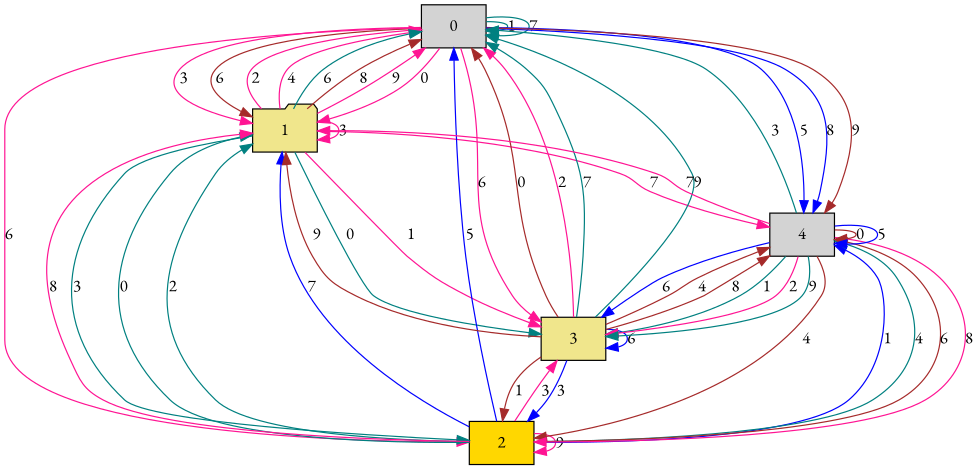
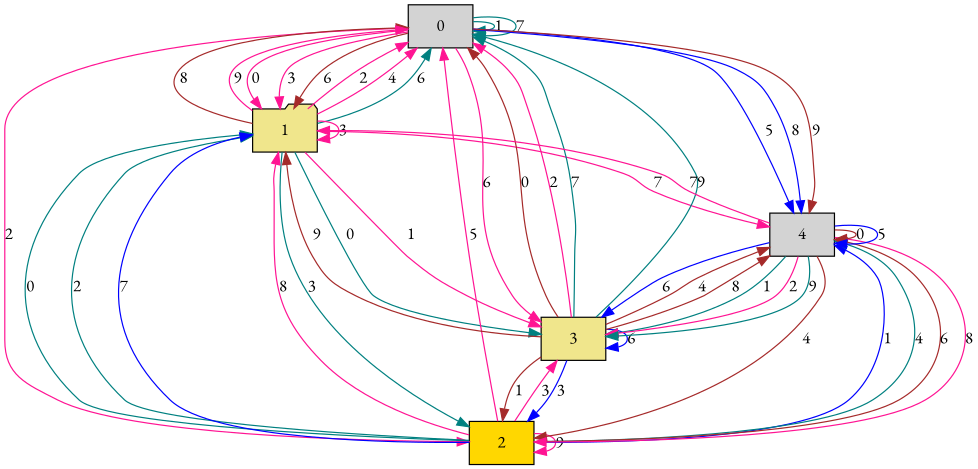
(688, 61) -> none
(9, 235) -> (9, 235)
(464, 242) -> (467, 241)
